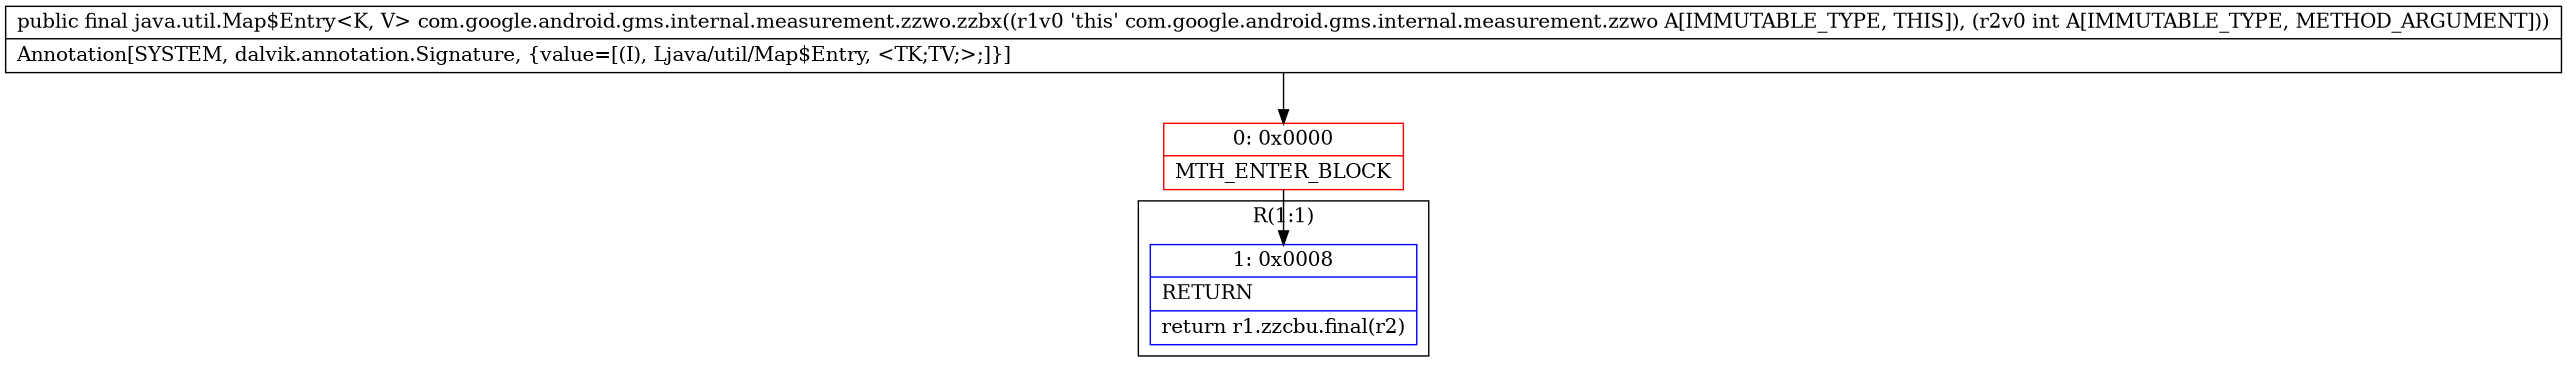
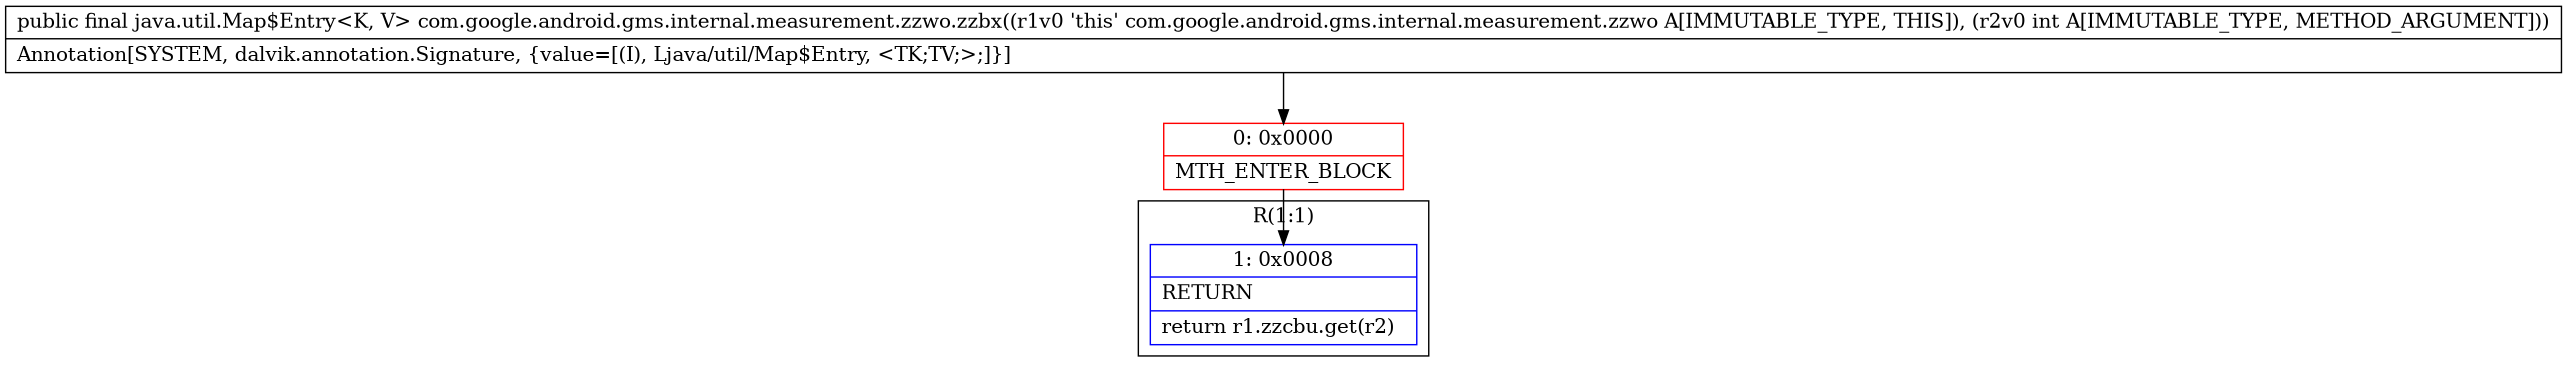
(1284, 327) -> (1279, 327)
